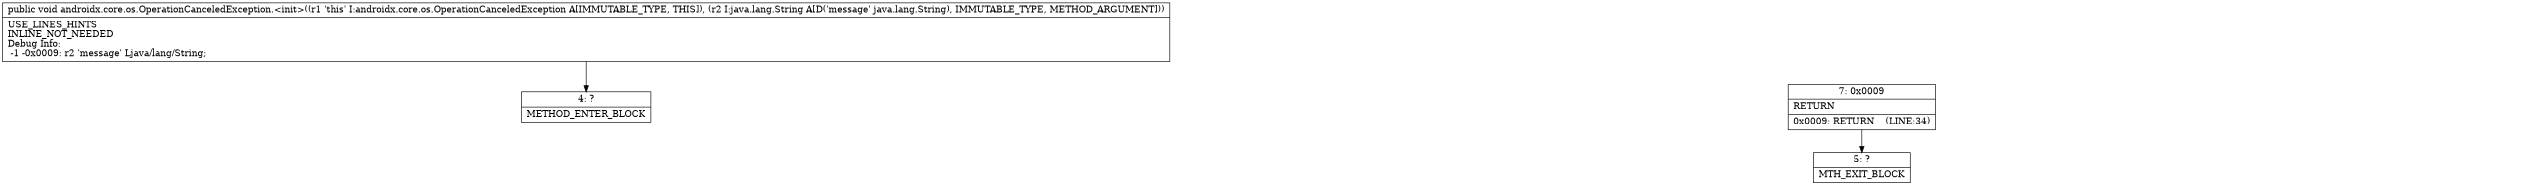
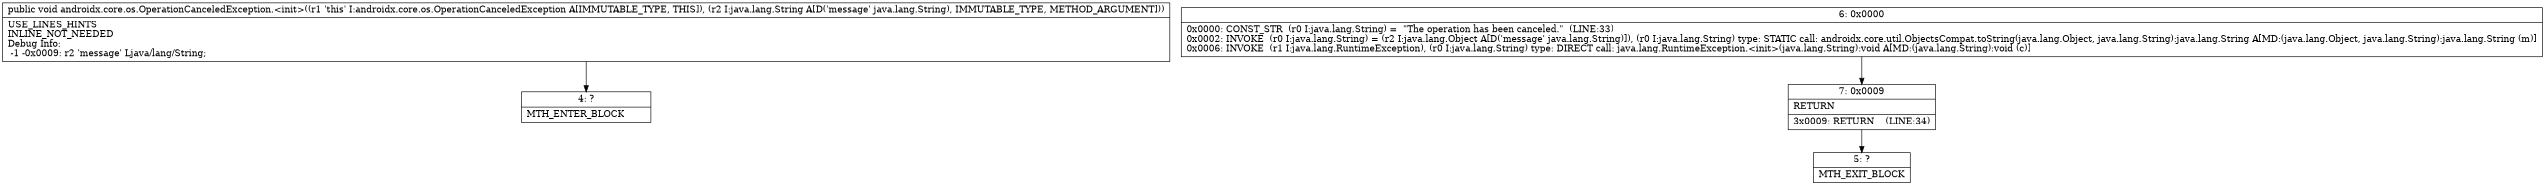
none -> (1862, 32)
(586, 114) -> (576, 114)
(1862, 122) -> (1862, 122)
